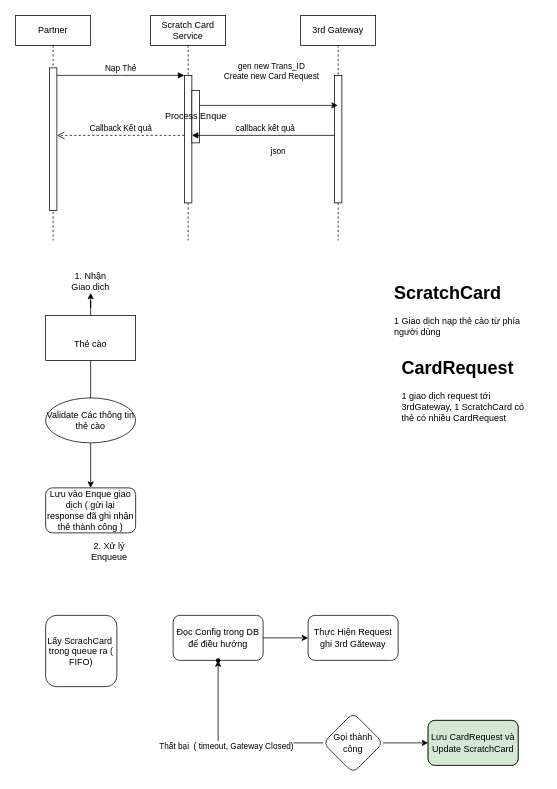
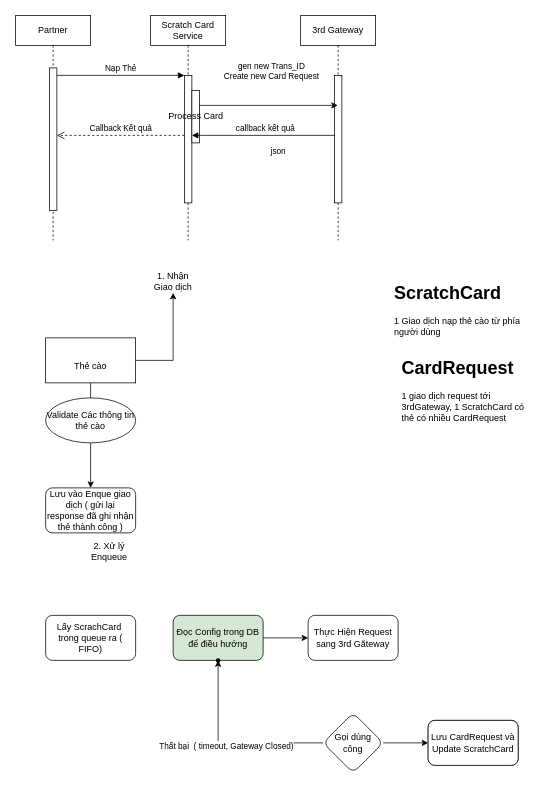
(196, 117) -> (196, 117)
(90, 282) -> (173, 282)
(90, 338) -> (90, 360)
(218, 638) -> (218, 638)
(353, 638) -> (353, 638)
(81, 651) -> (90, 638)
(353, 743) -> (353, 743)
(473, 743) -> (473, 743)
